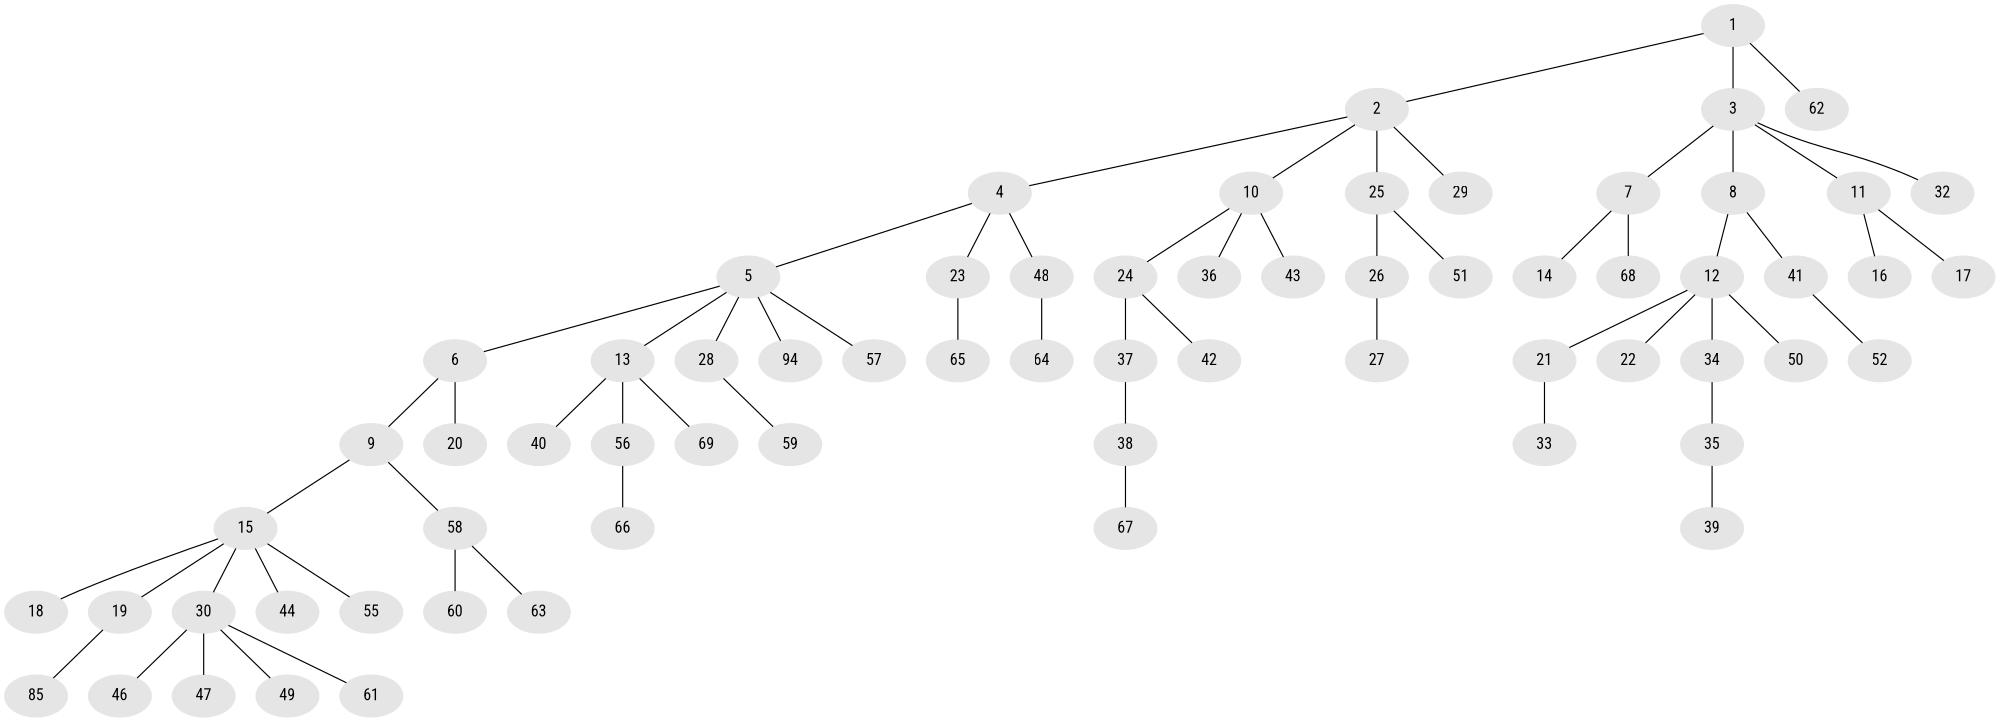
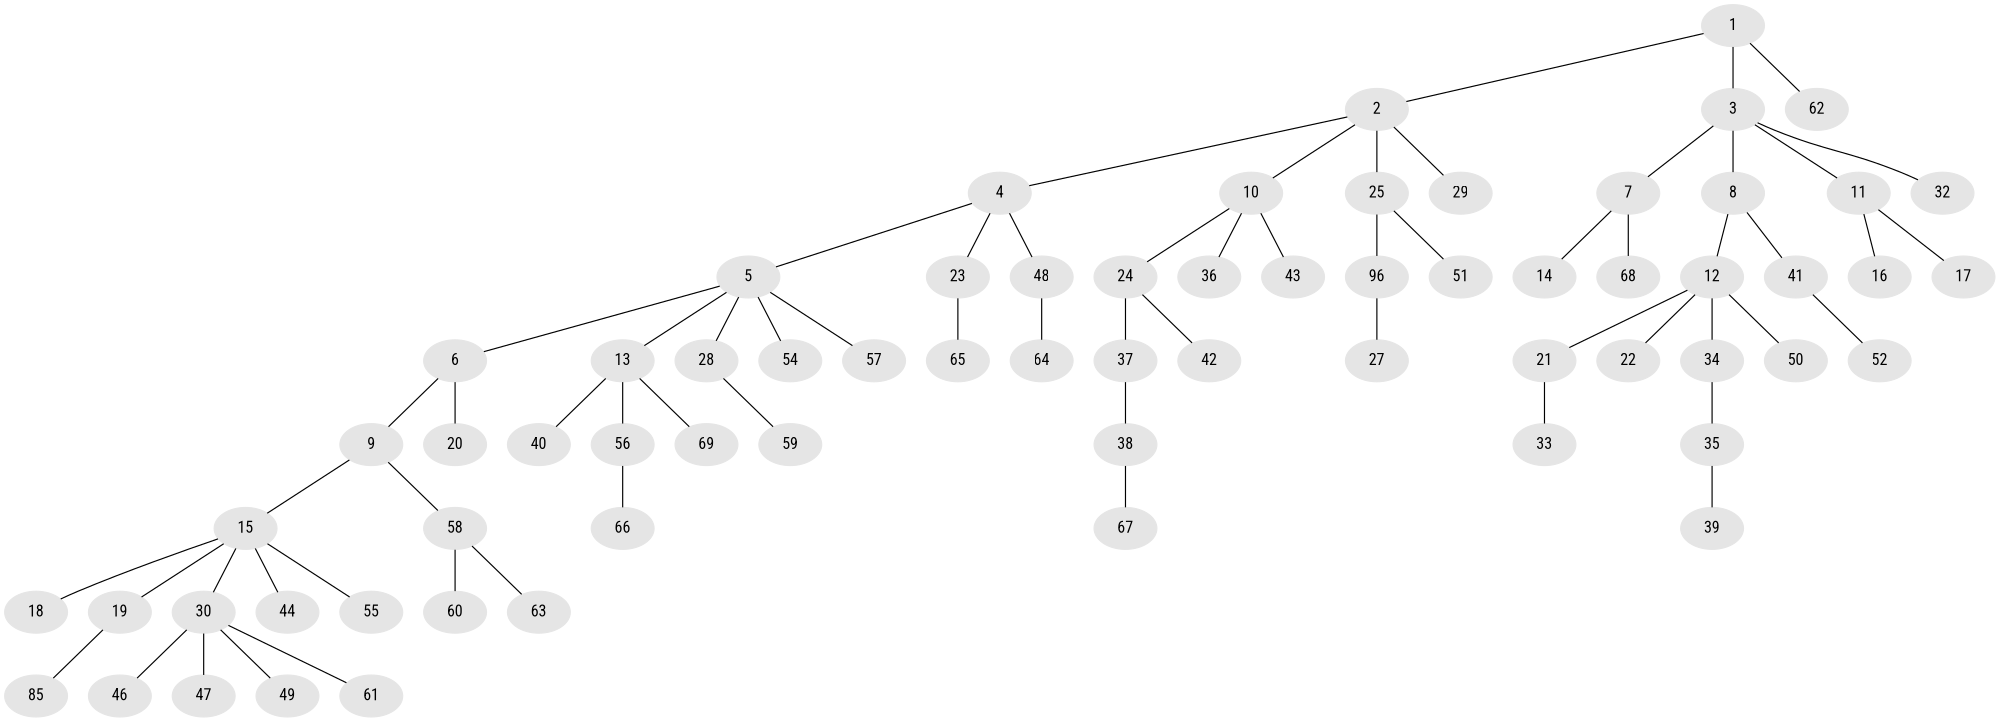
(1377, 277) -> (1377, 277)
(790, 361) -> (790, 361)
